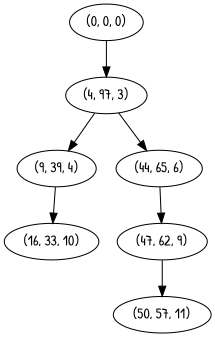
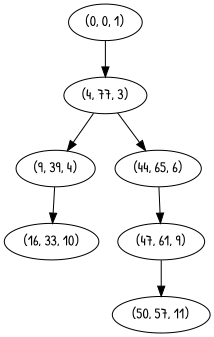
(106, 22) -> (105, 22)
(106, 95) -> (105, 95)
(162, 242) -> (161, 242)
